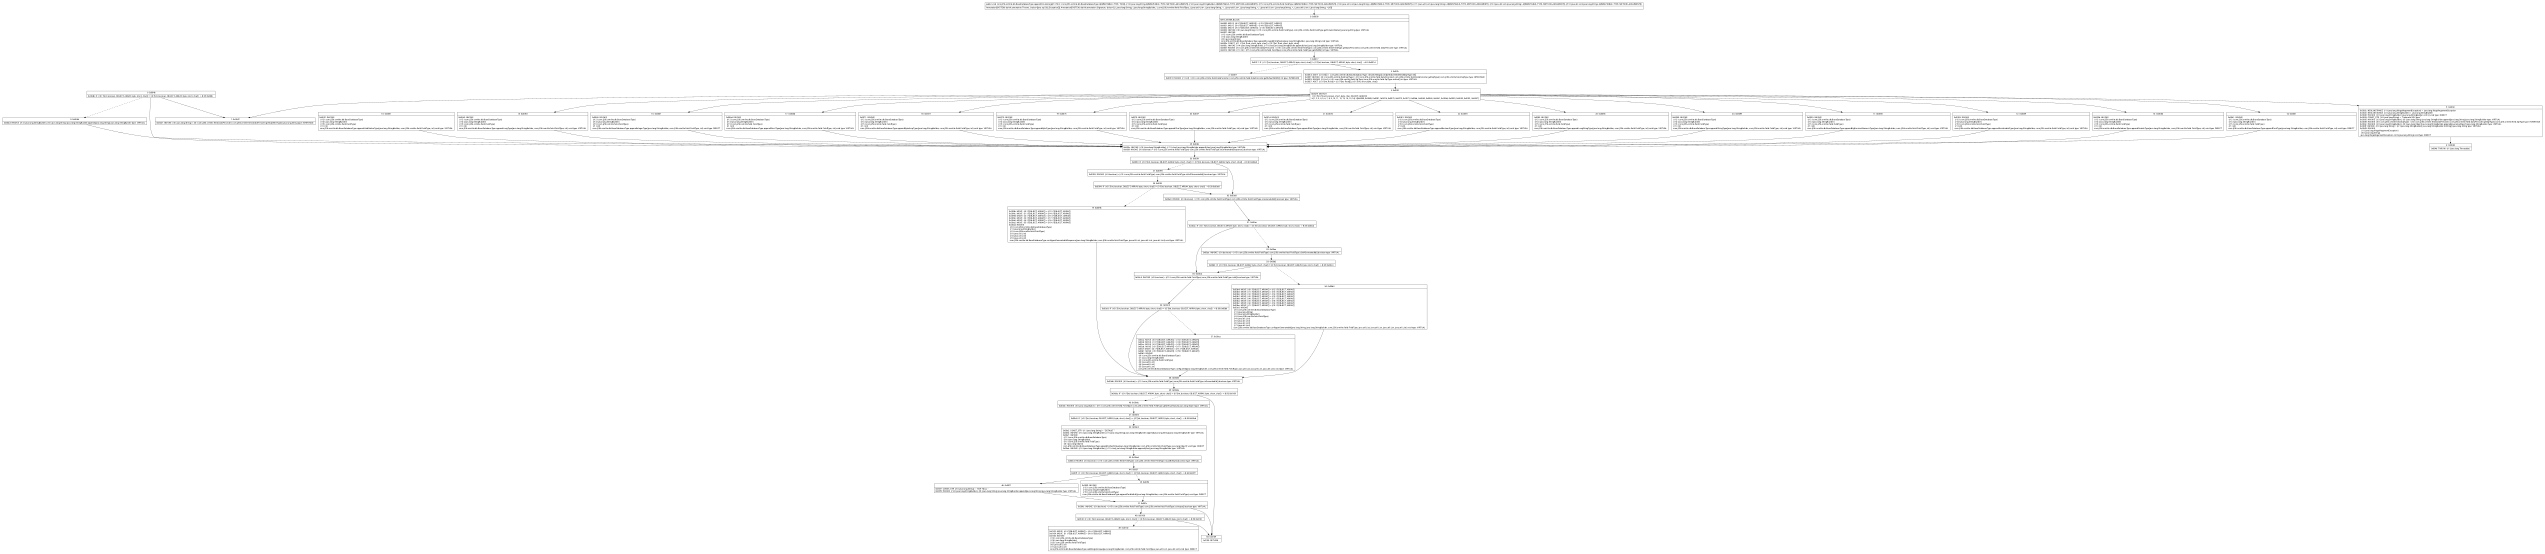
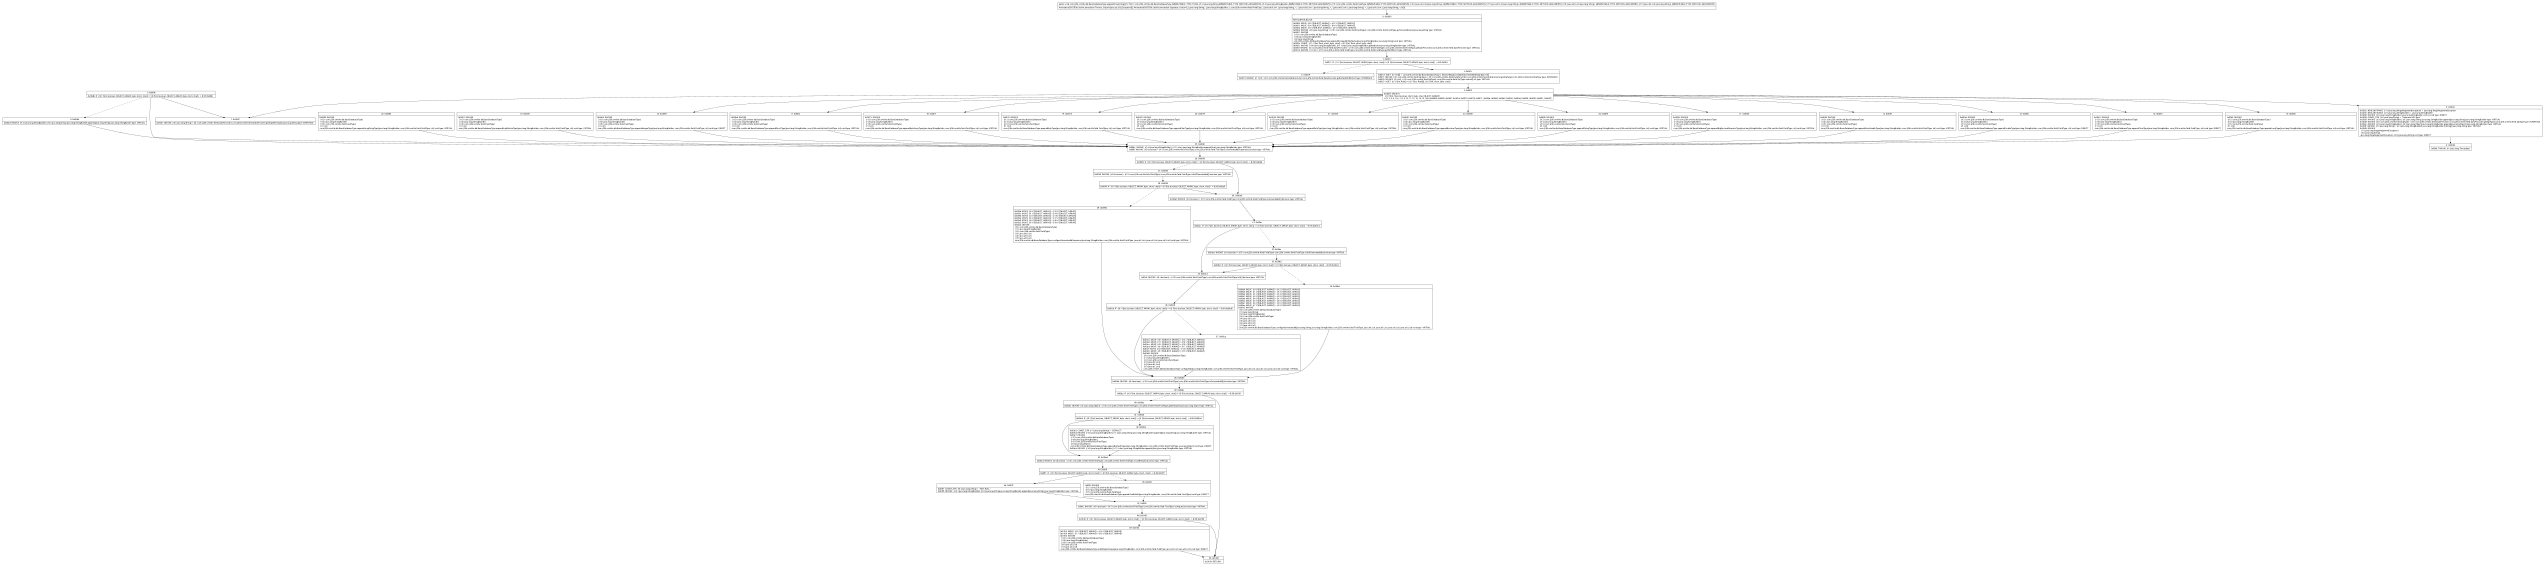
(1523, 104) -> none
none -> (1064, 431)
(1207, 516) -> (1191, 554)
